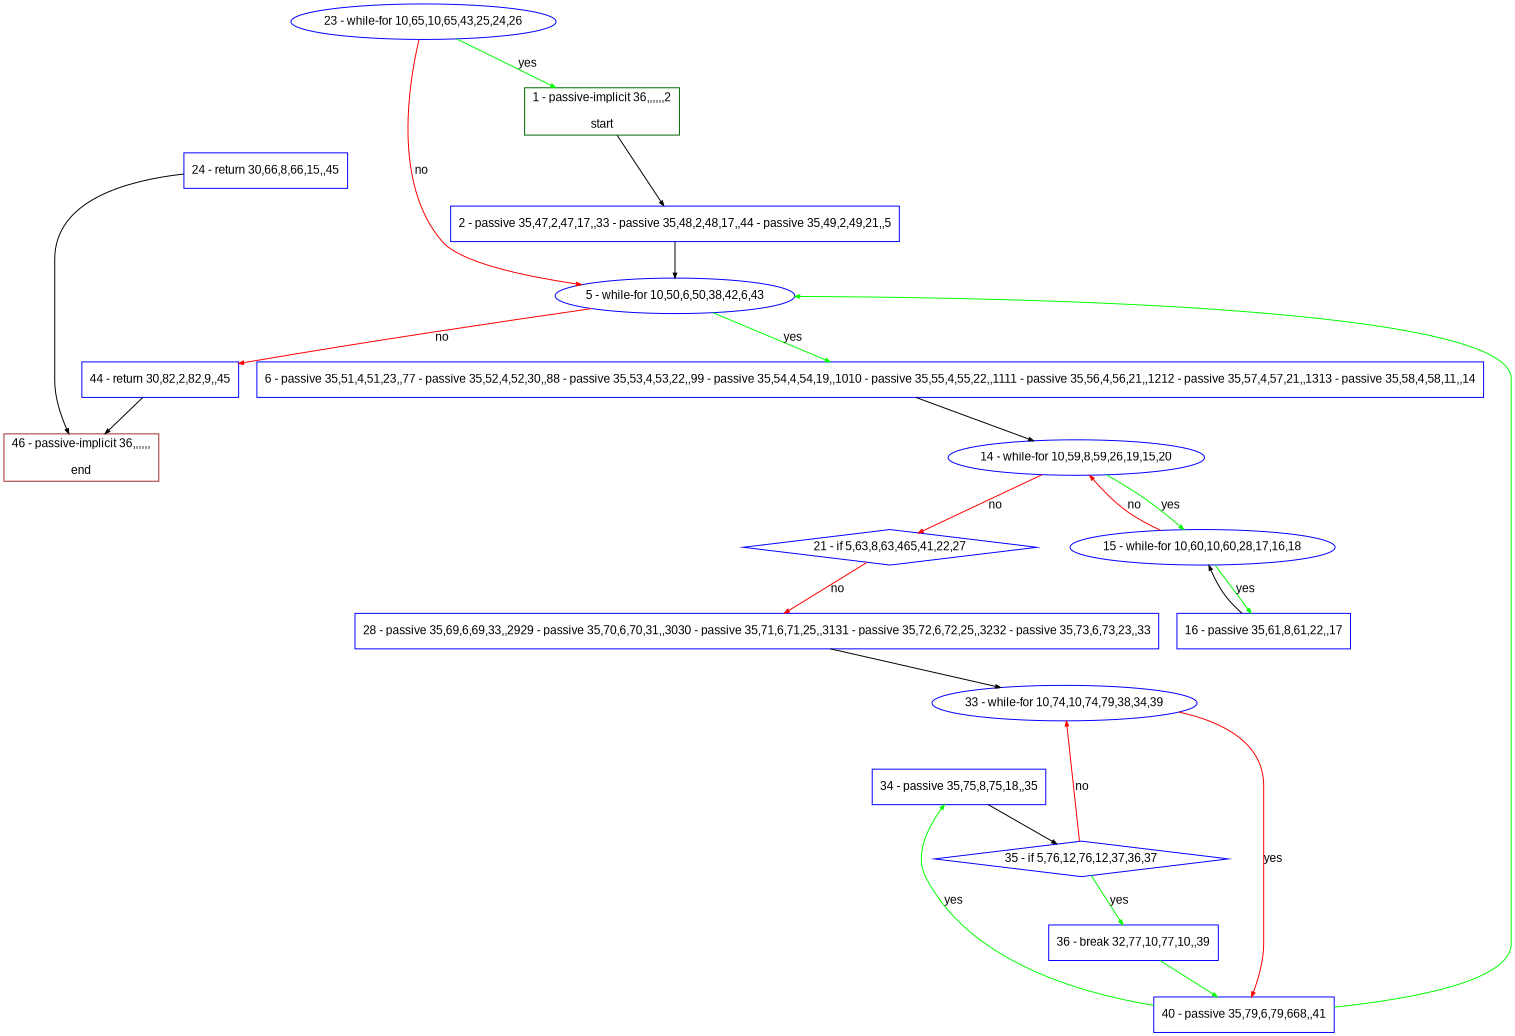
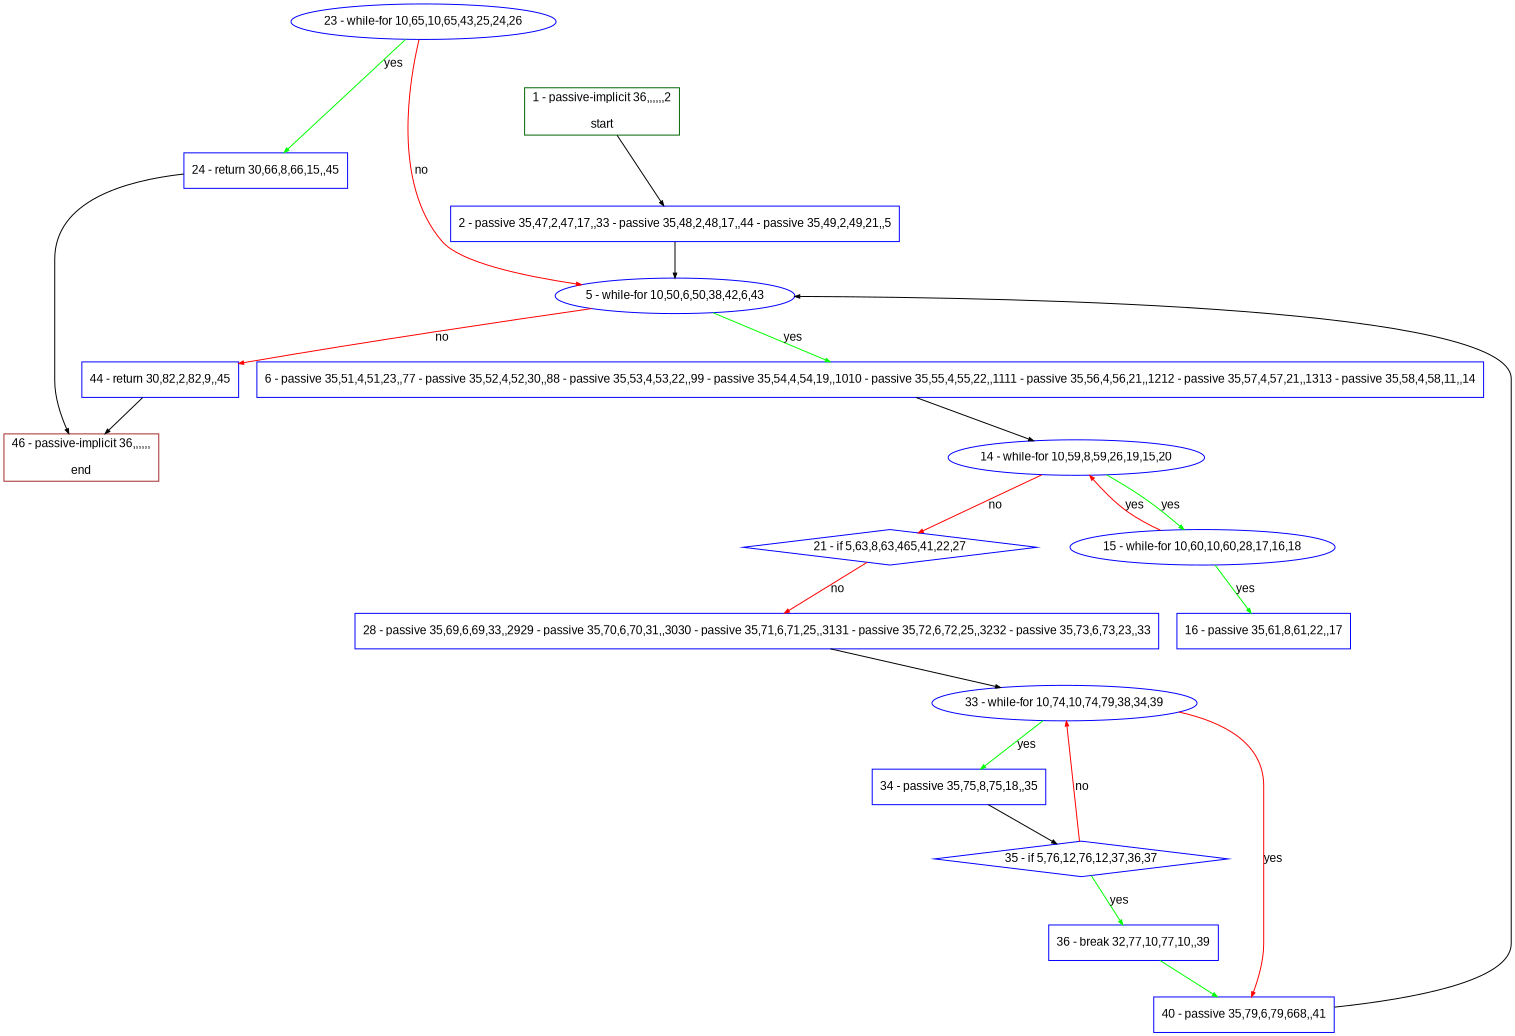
(504, 62) -> (347, 94)
(1511, 396) -> (1511, 396)
(1135, 505) -> (1135, 505)
(1224, 593) -> none
(992, 948) -> (1014, 743)
